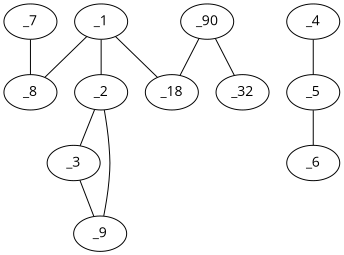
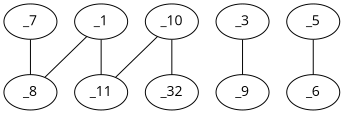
(207, 22) -> (172, 22)
(313, 22) -> none
(101, 92) -> none
(172, 92) -> (101, 92)
